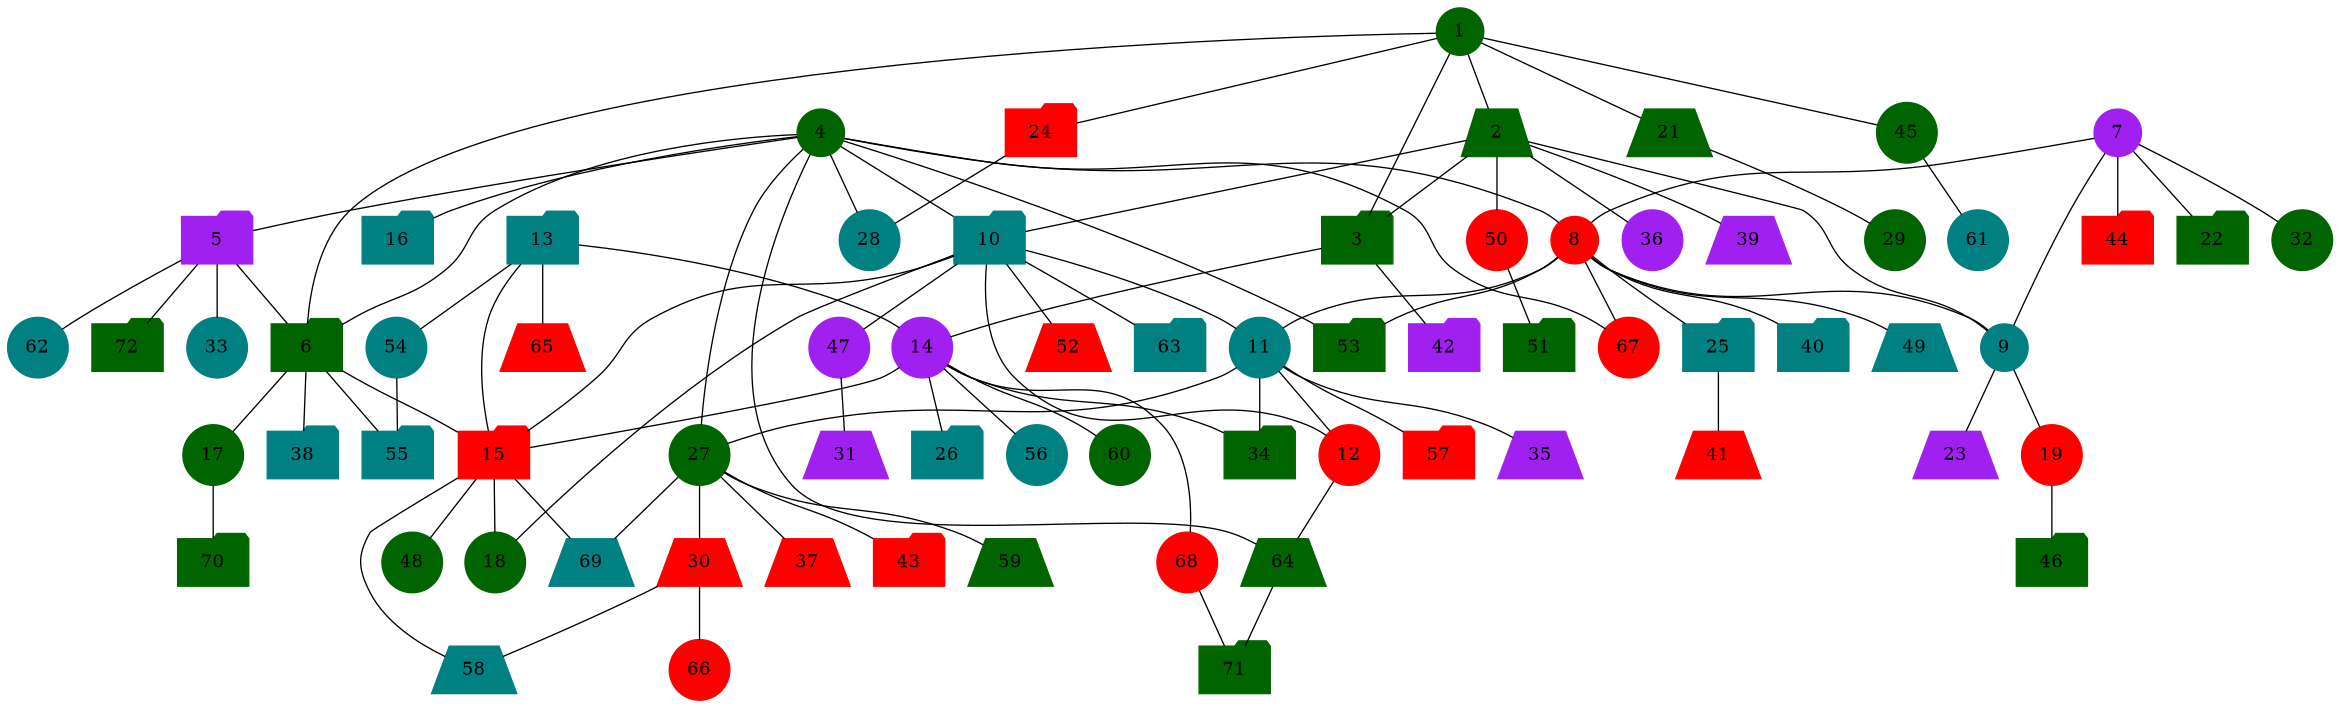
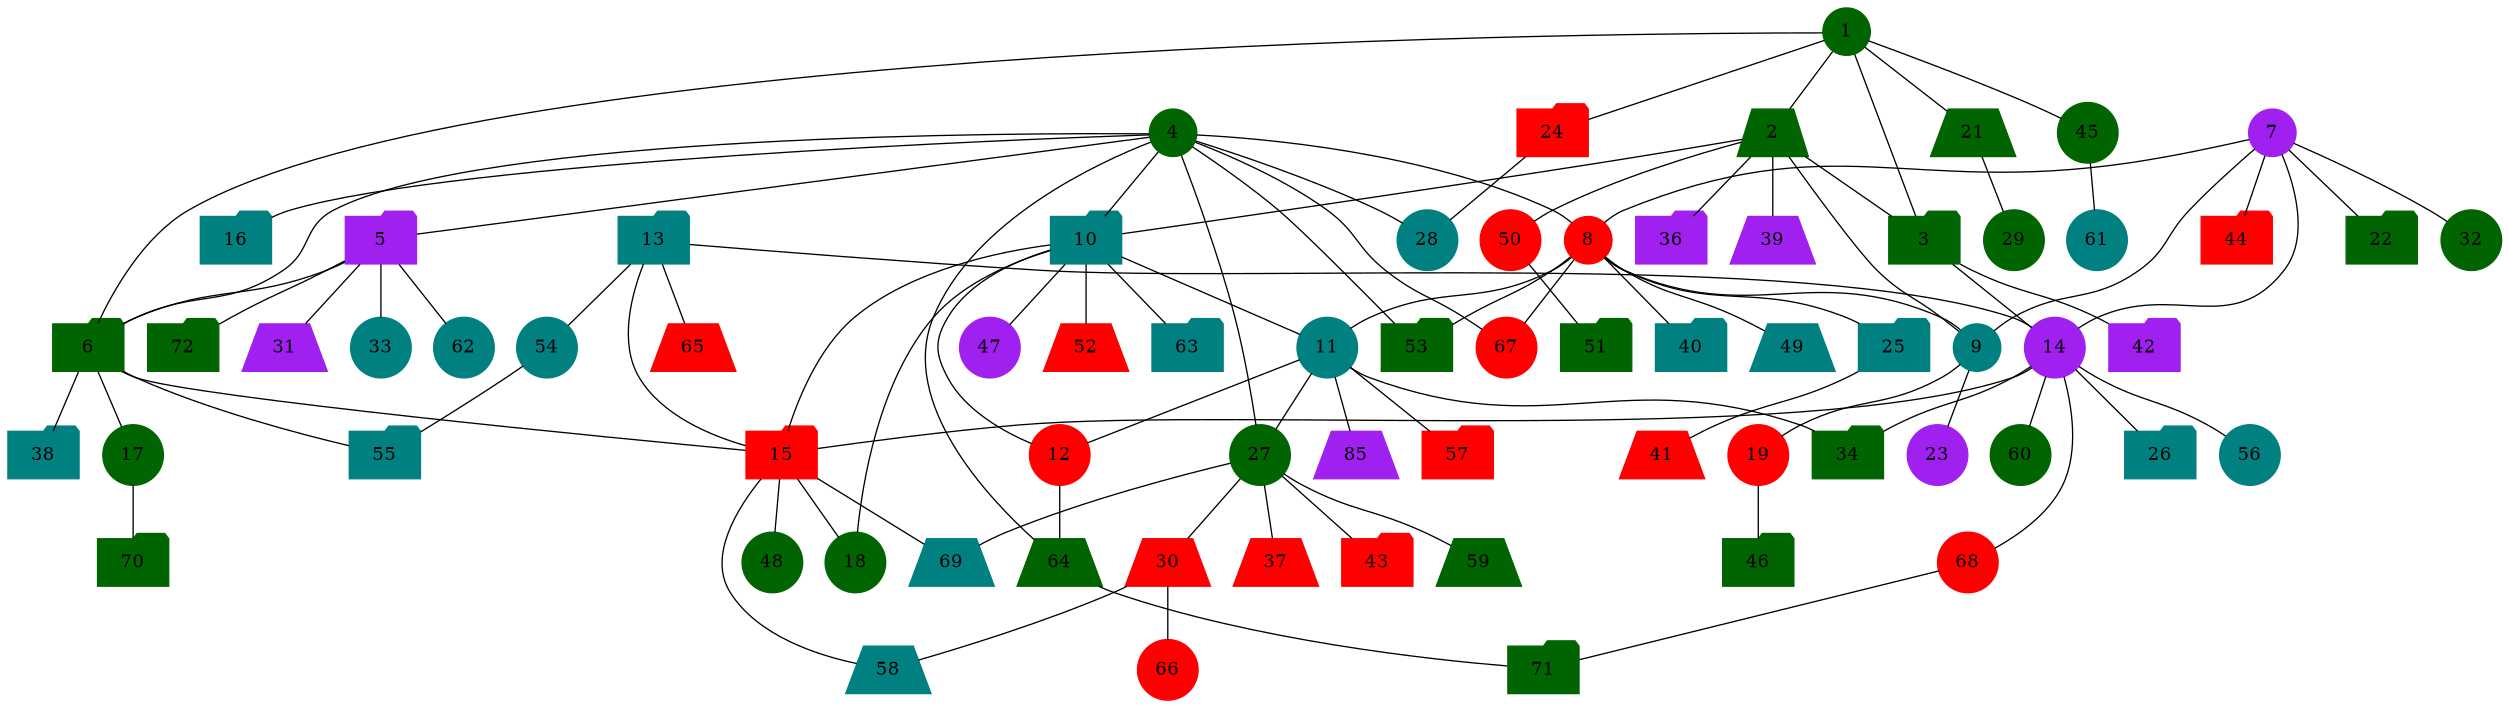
(1652, 240) -> (1671, 240)
none -> (2244, 301)
(843, 404) -> (333, 294)
(1540, 455) -> (1356, 455)
(1956, 455) -> (1938, 455)
